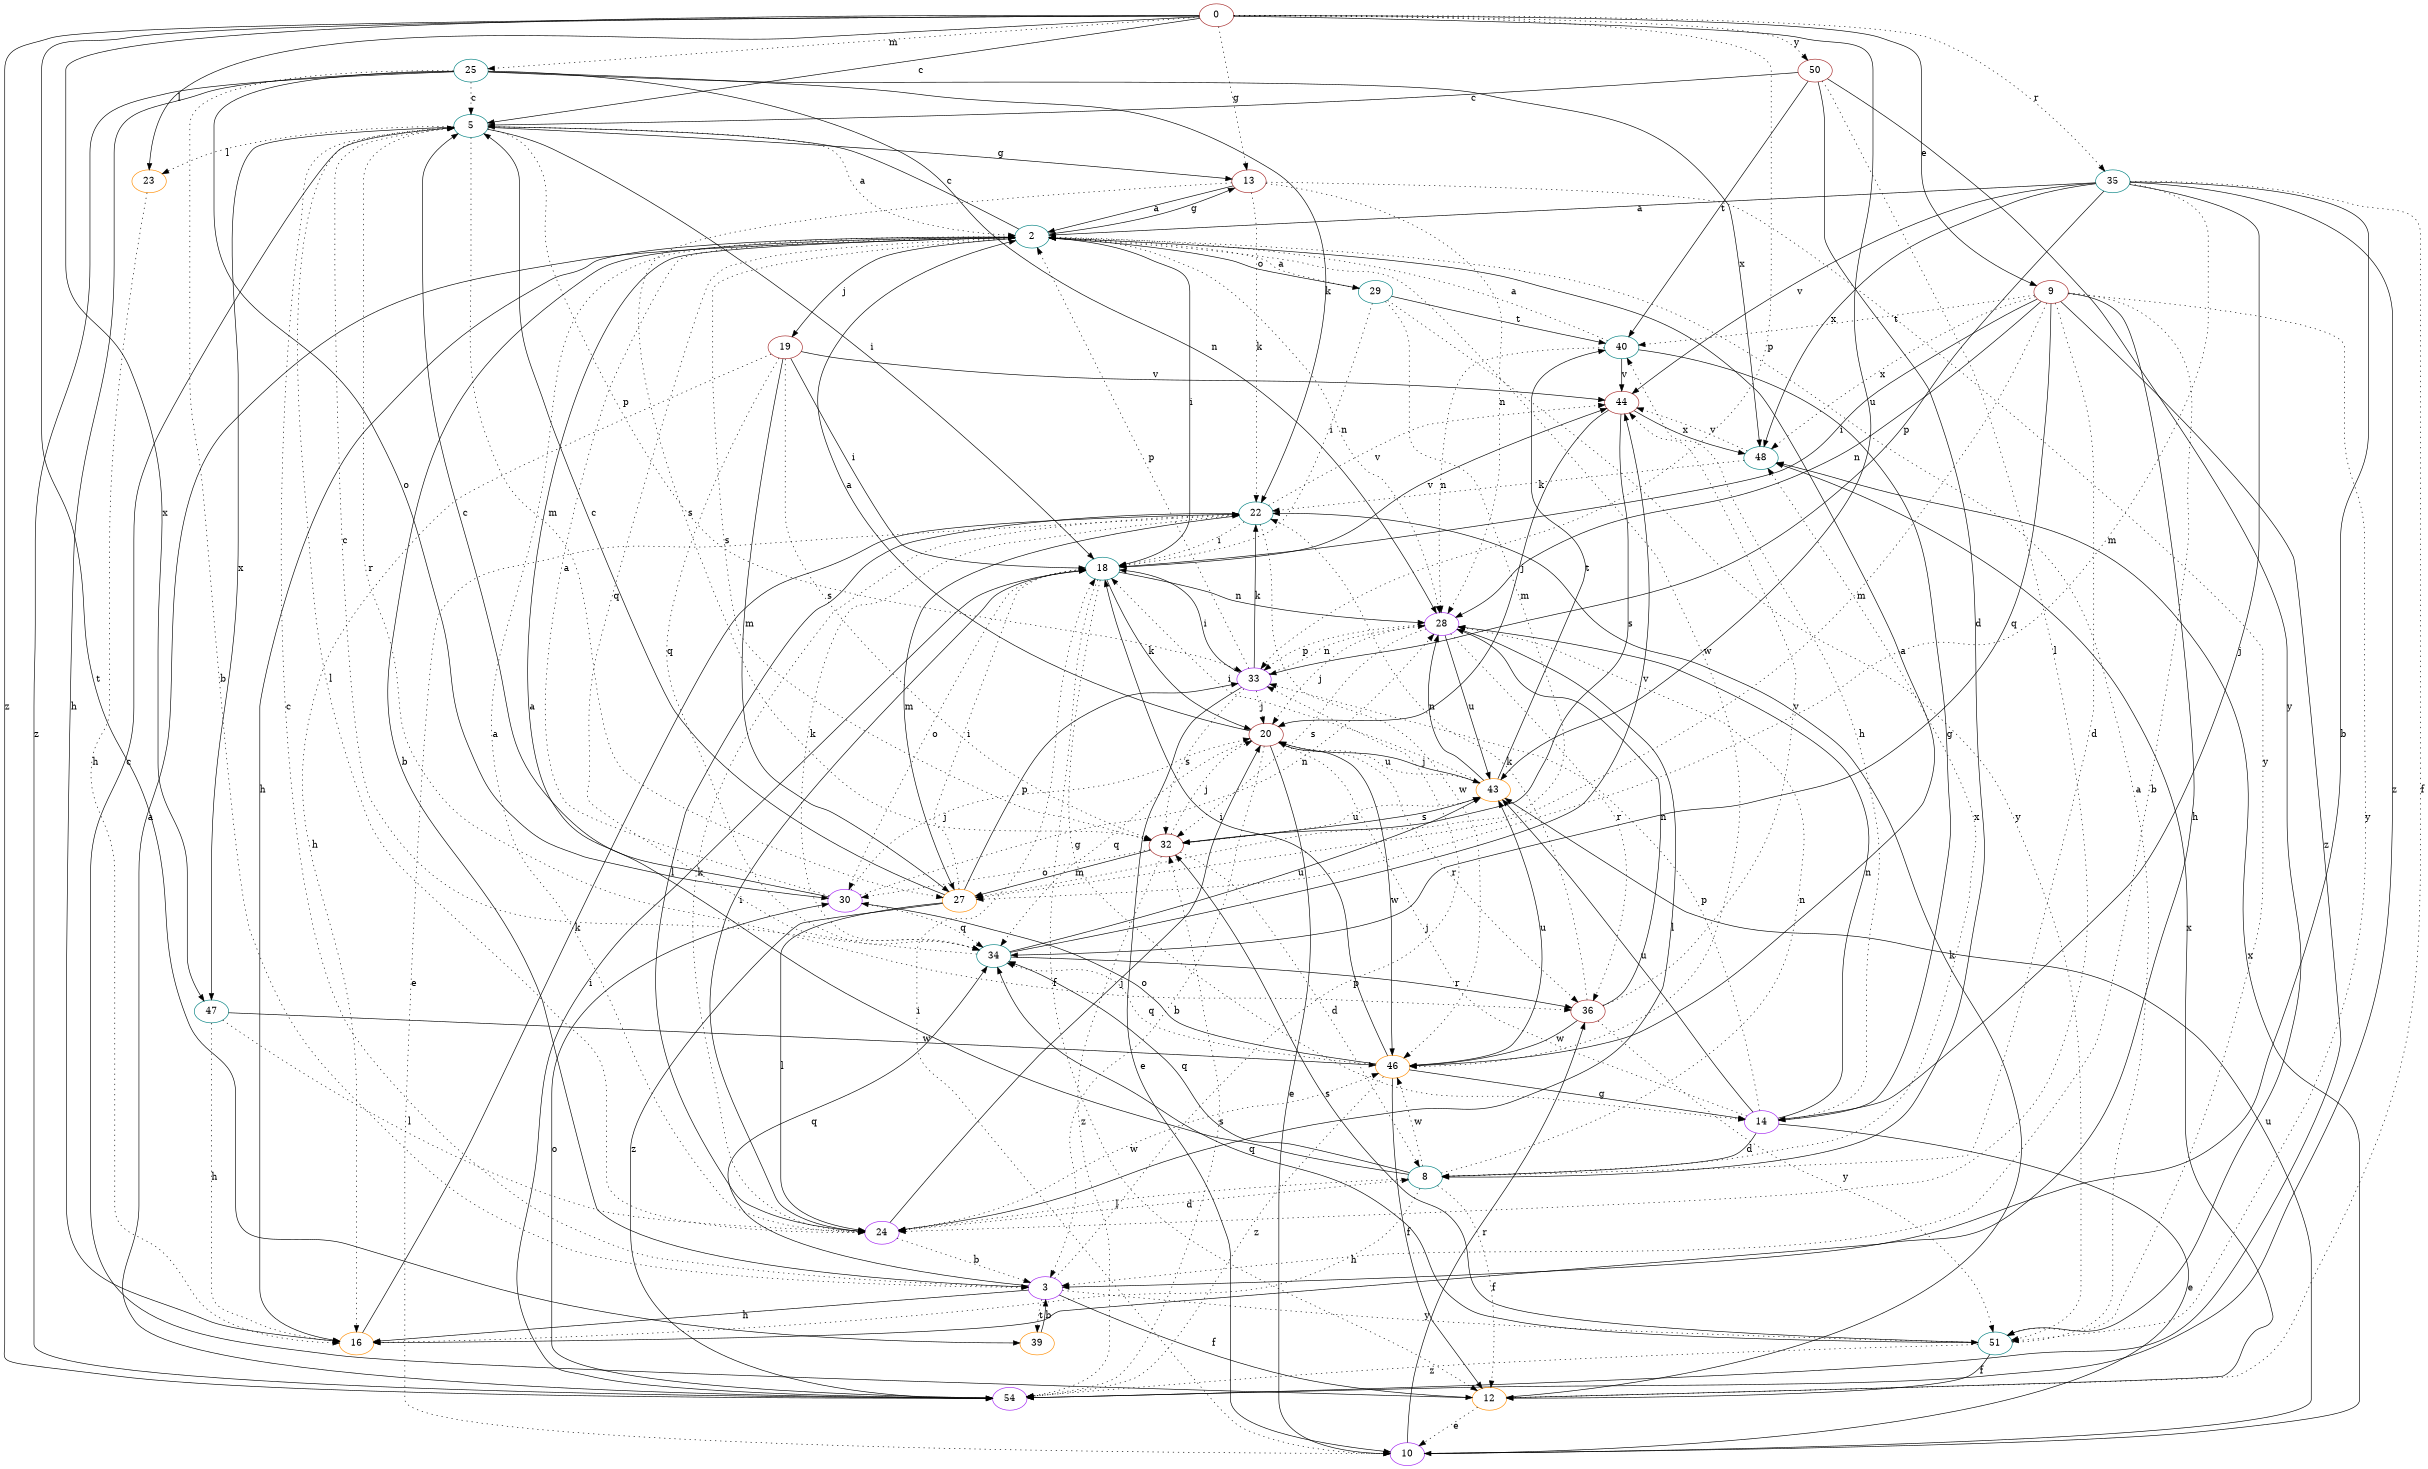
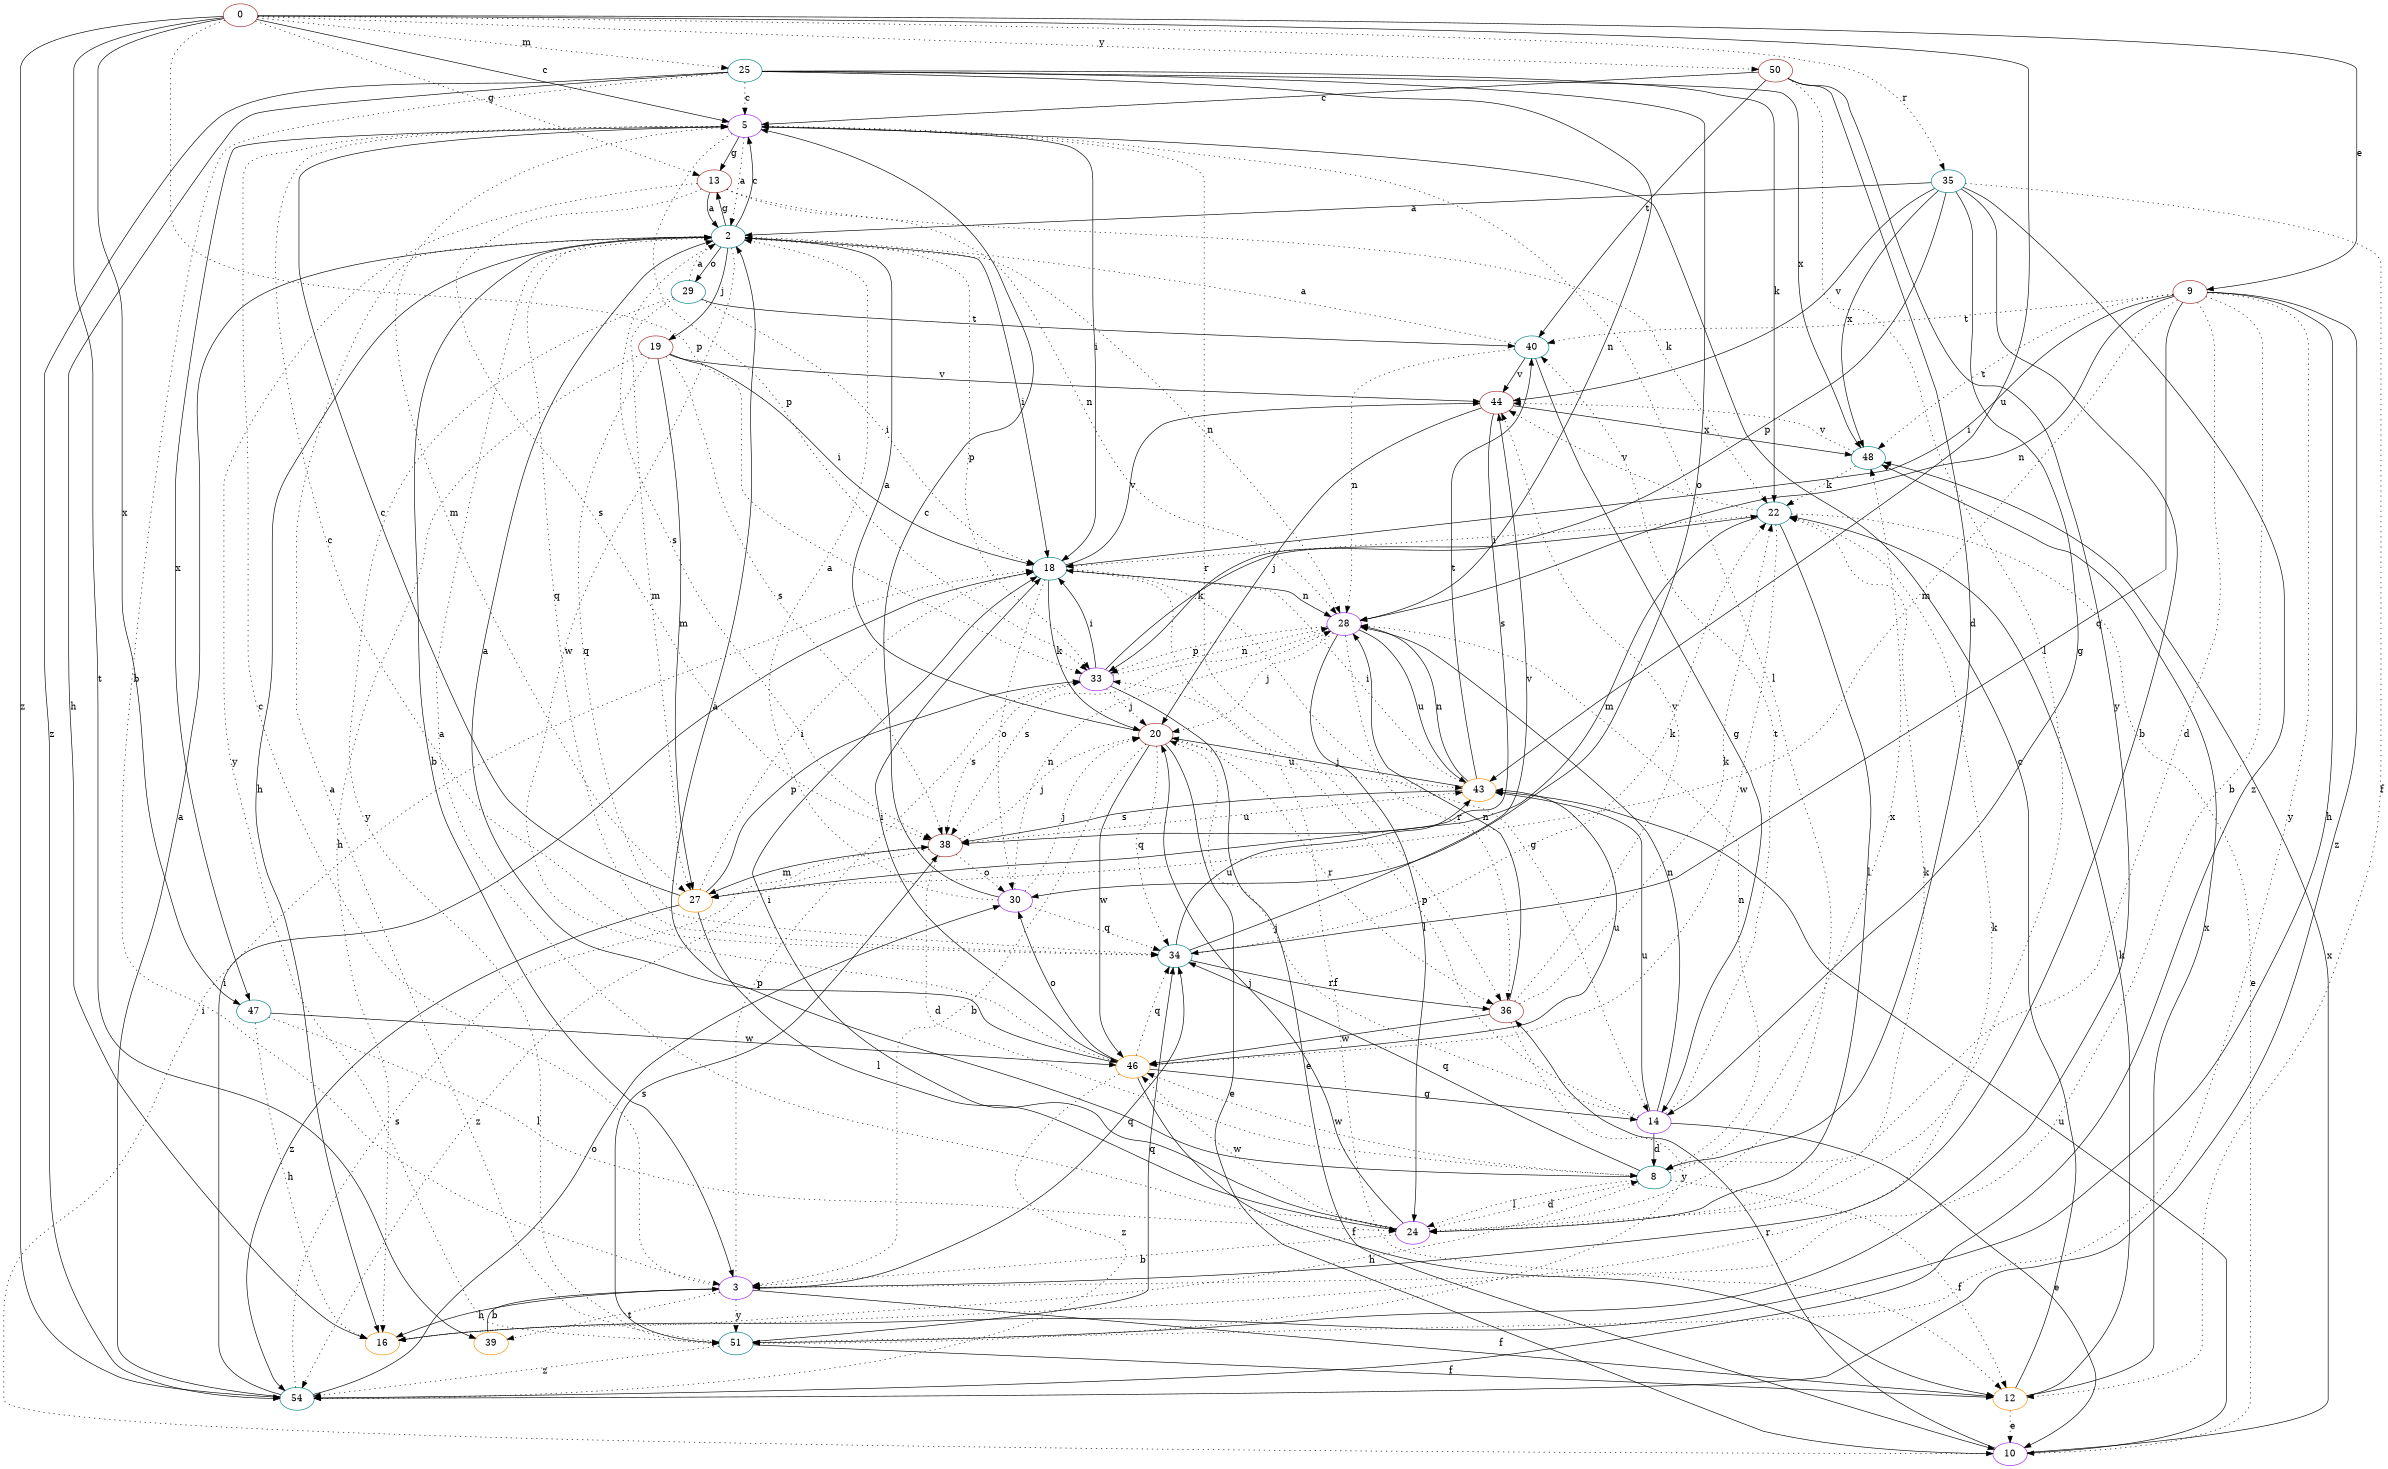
(471, 126) -> (745, 126)
(149, 181) -> none
(1883, 375) -> (1984, 375)
(1145, 461) -> (969, 364)
(2240, 652) -> (2081, 652)
(1815, 704) -> none
(1862, 735) -> (1776, 735)
(664, 743) -> (1594, 1267)
(1166, 845) -> (945, 845)
(1010, 1399) -> (297, 1399)
